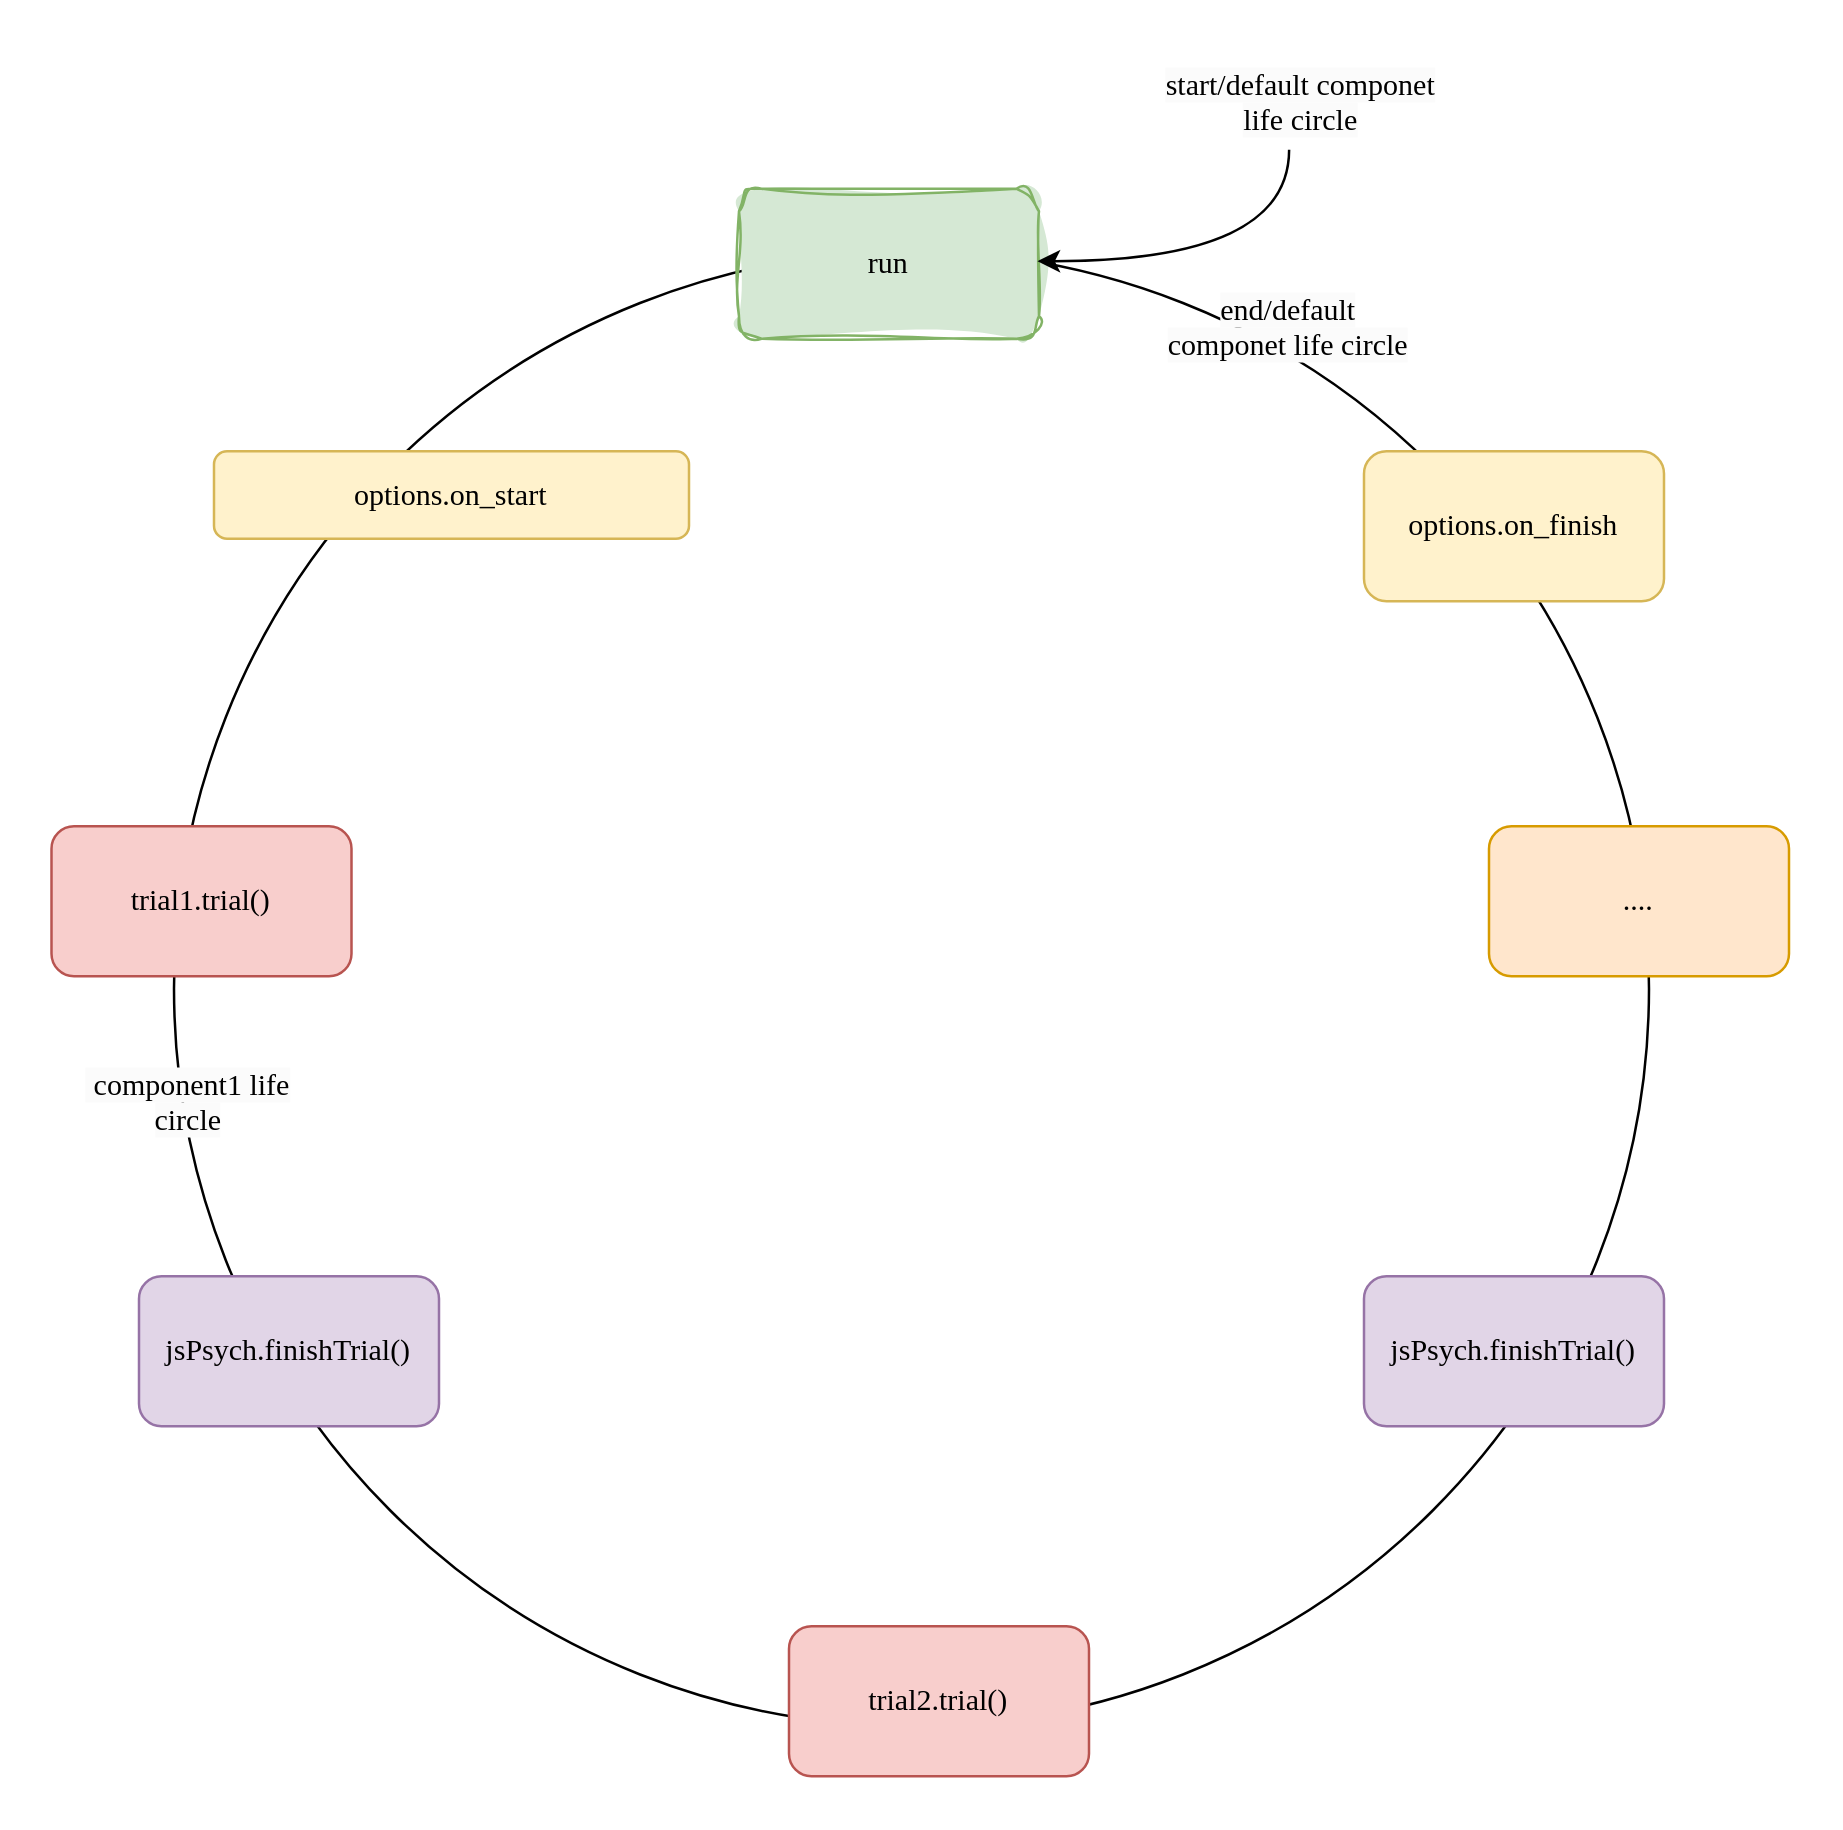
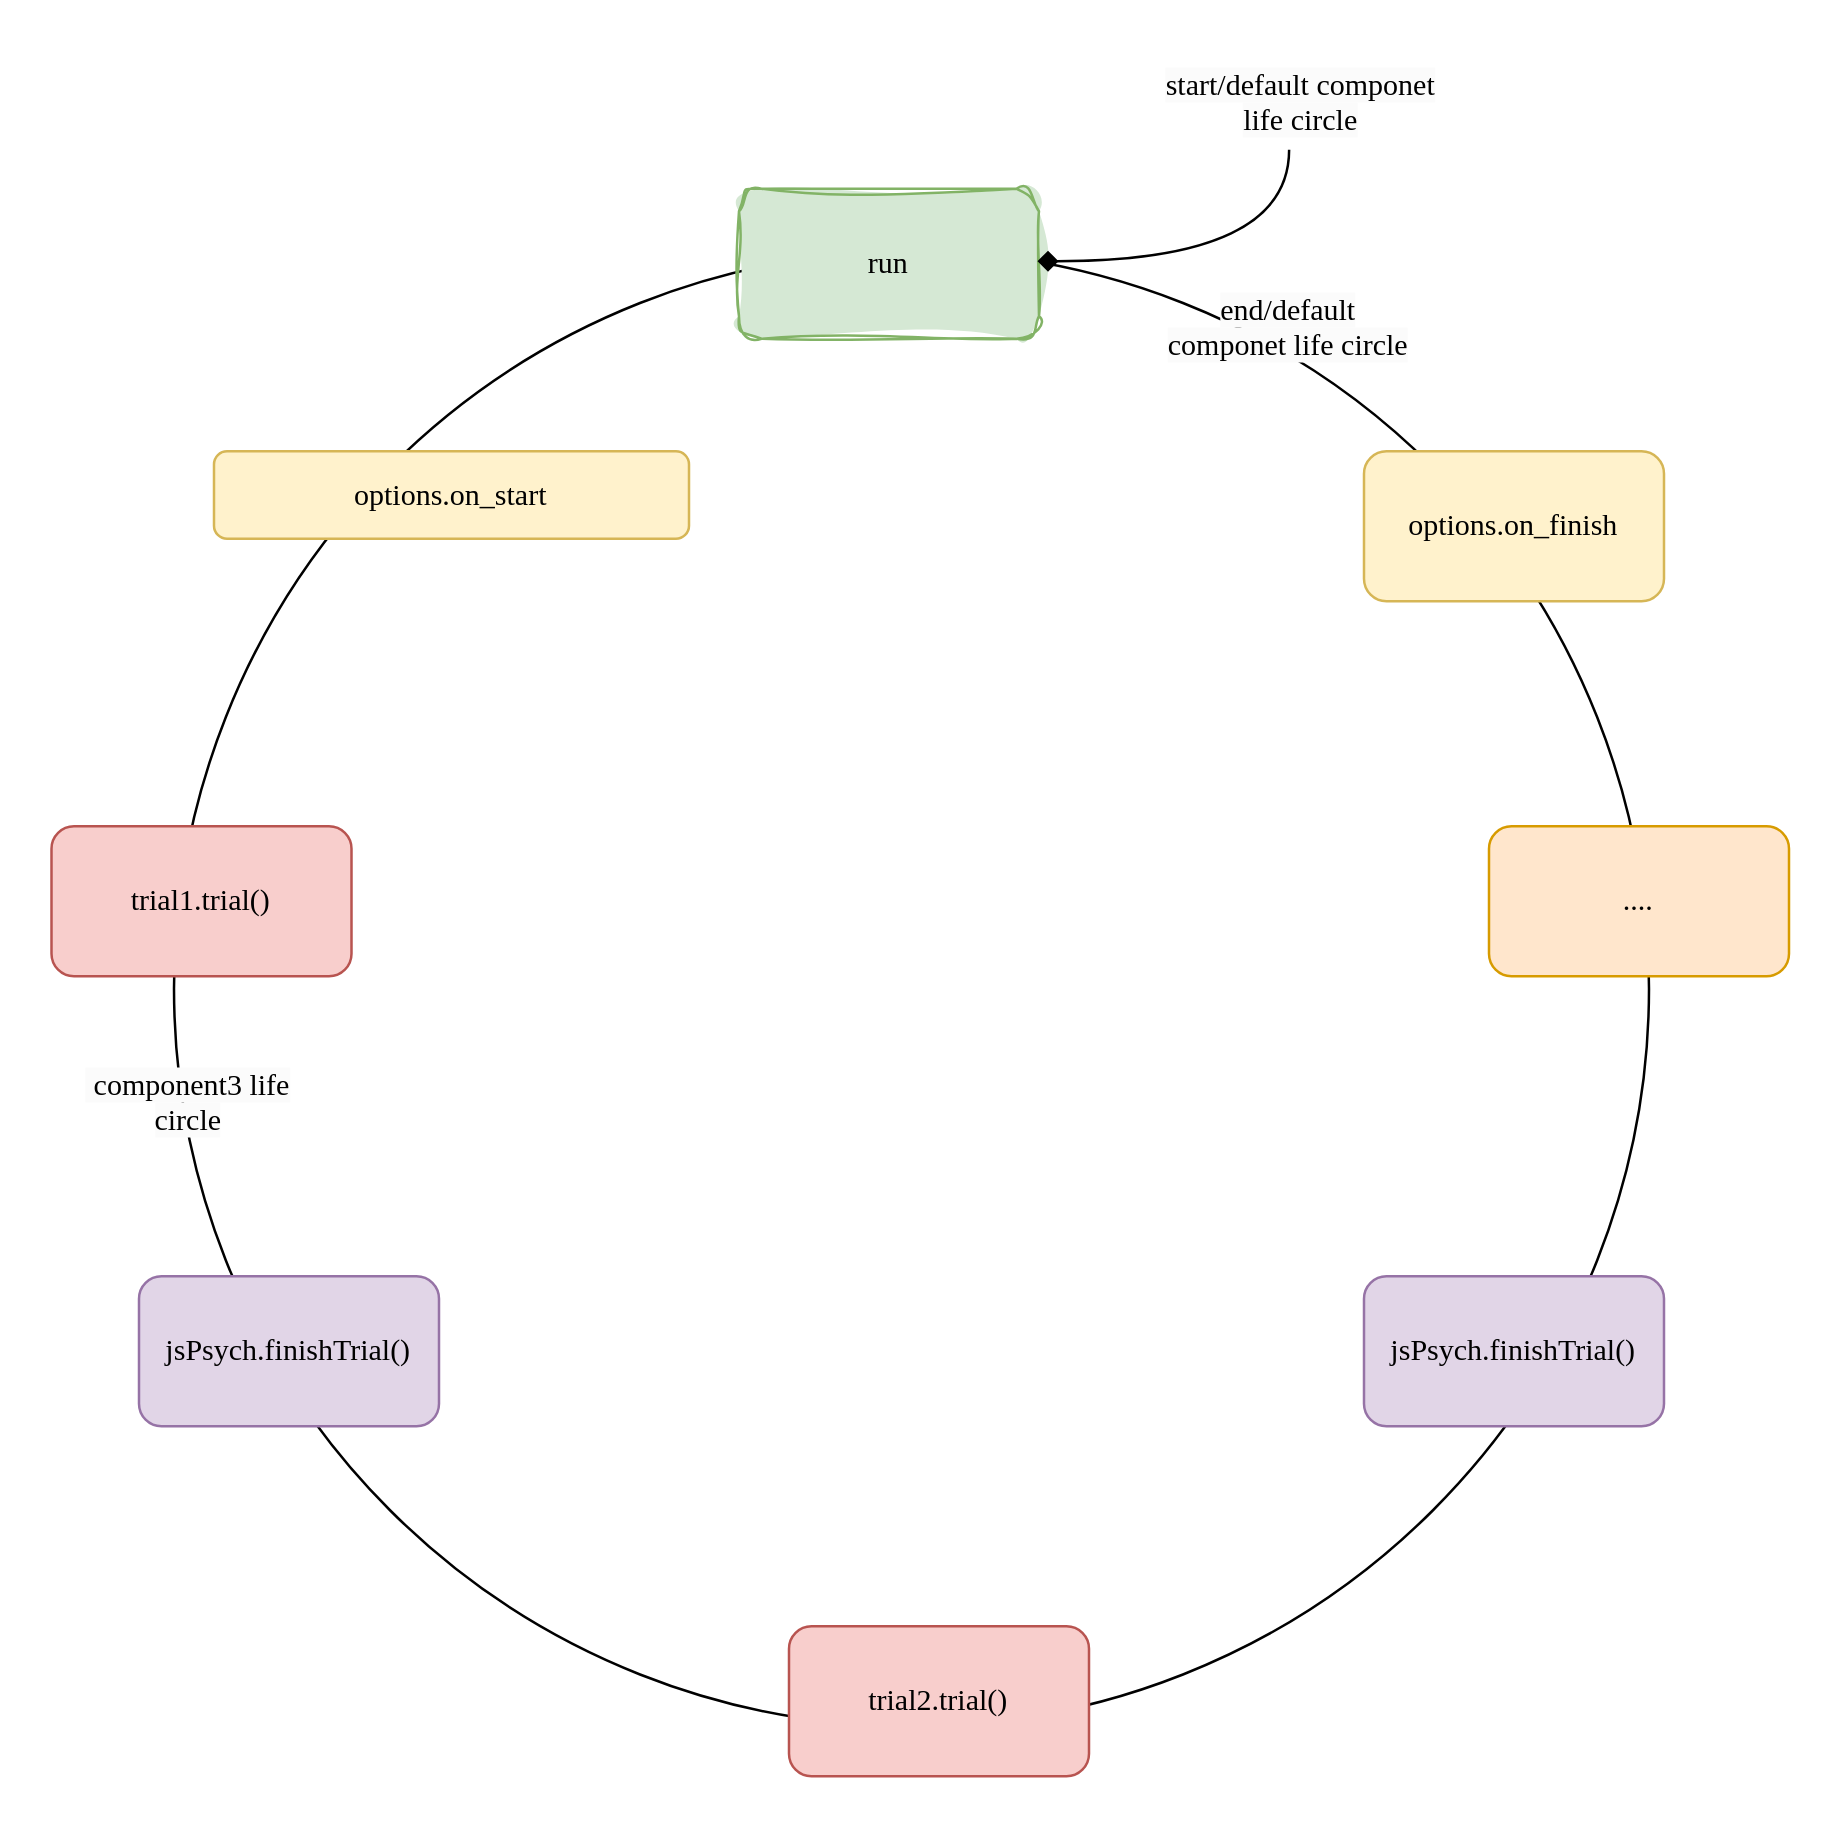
(1056, 261) -> (1058, 261)
(189, 1105) -> (189, 1105)
